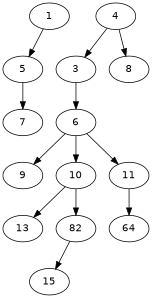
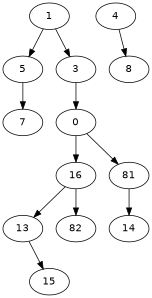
(98, 40) -> (61, 39)
(76, 122) -> (76, 122)
(23, 176) -> none
(76, 176) -> (76, 176)
(129, 176) -> (129, 176)
(129, 229) -> (129, 229)
(64, 252) -> (34, 252)
